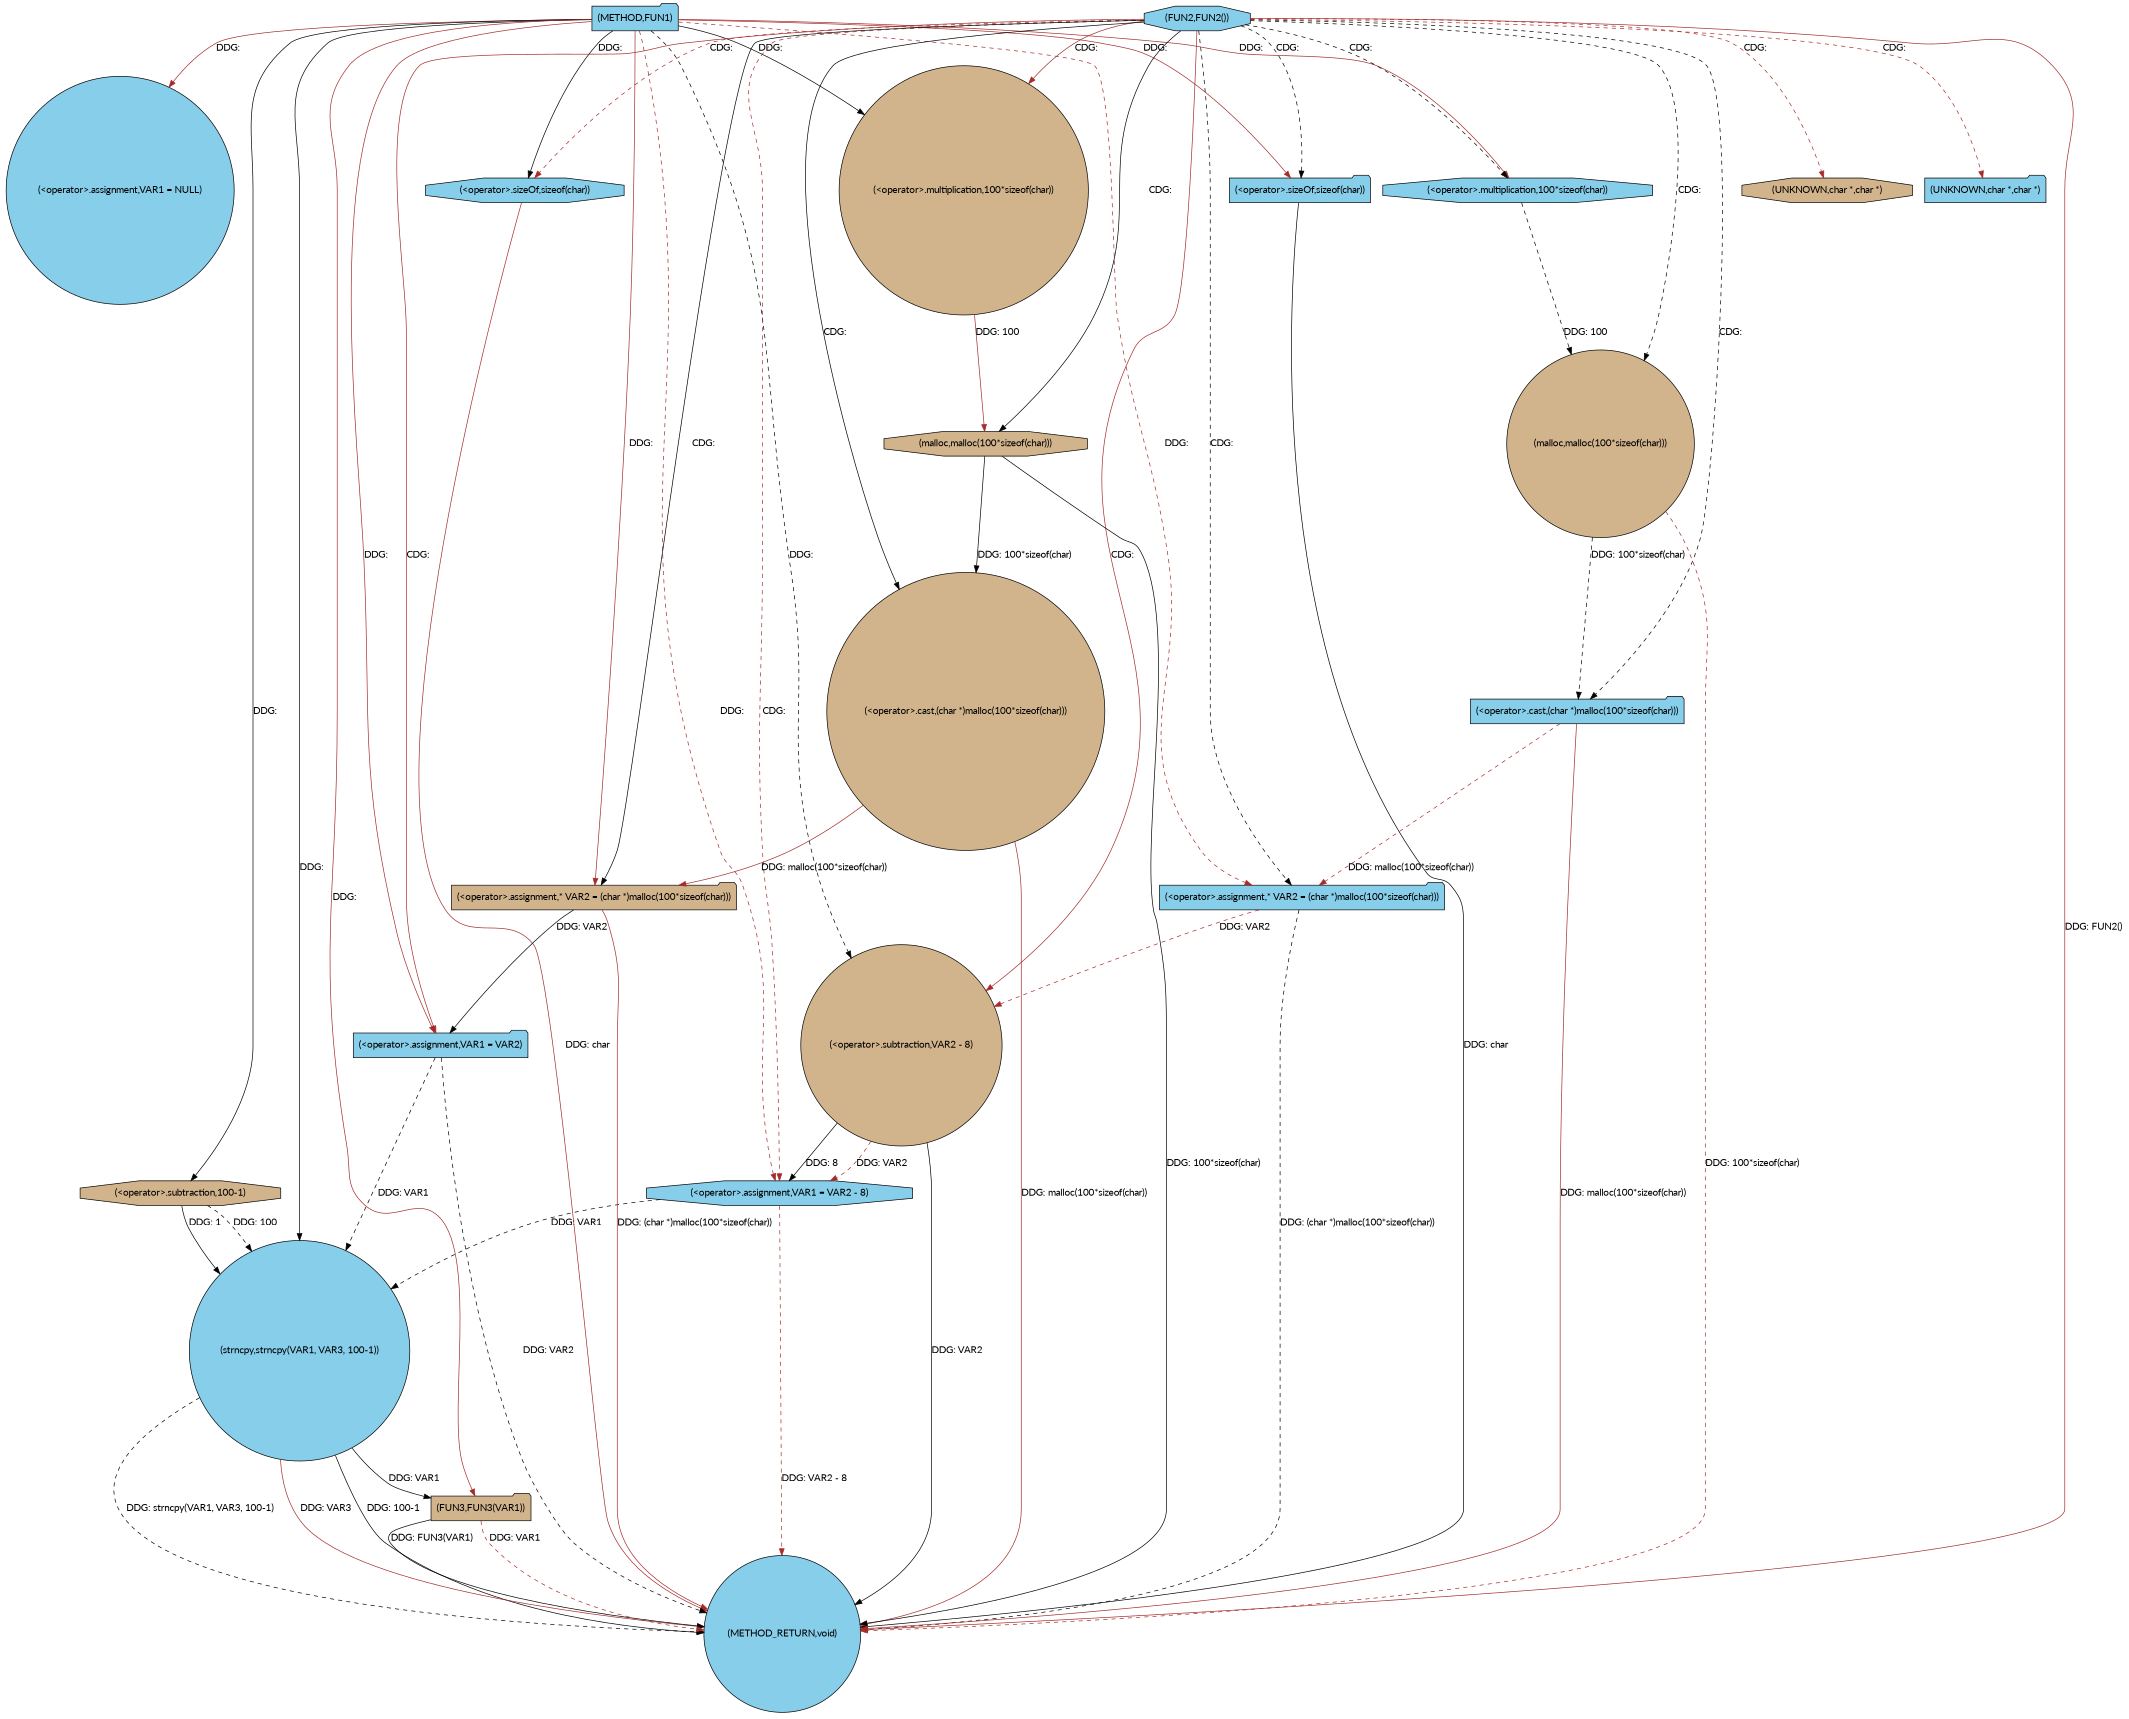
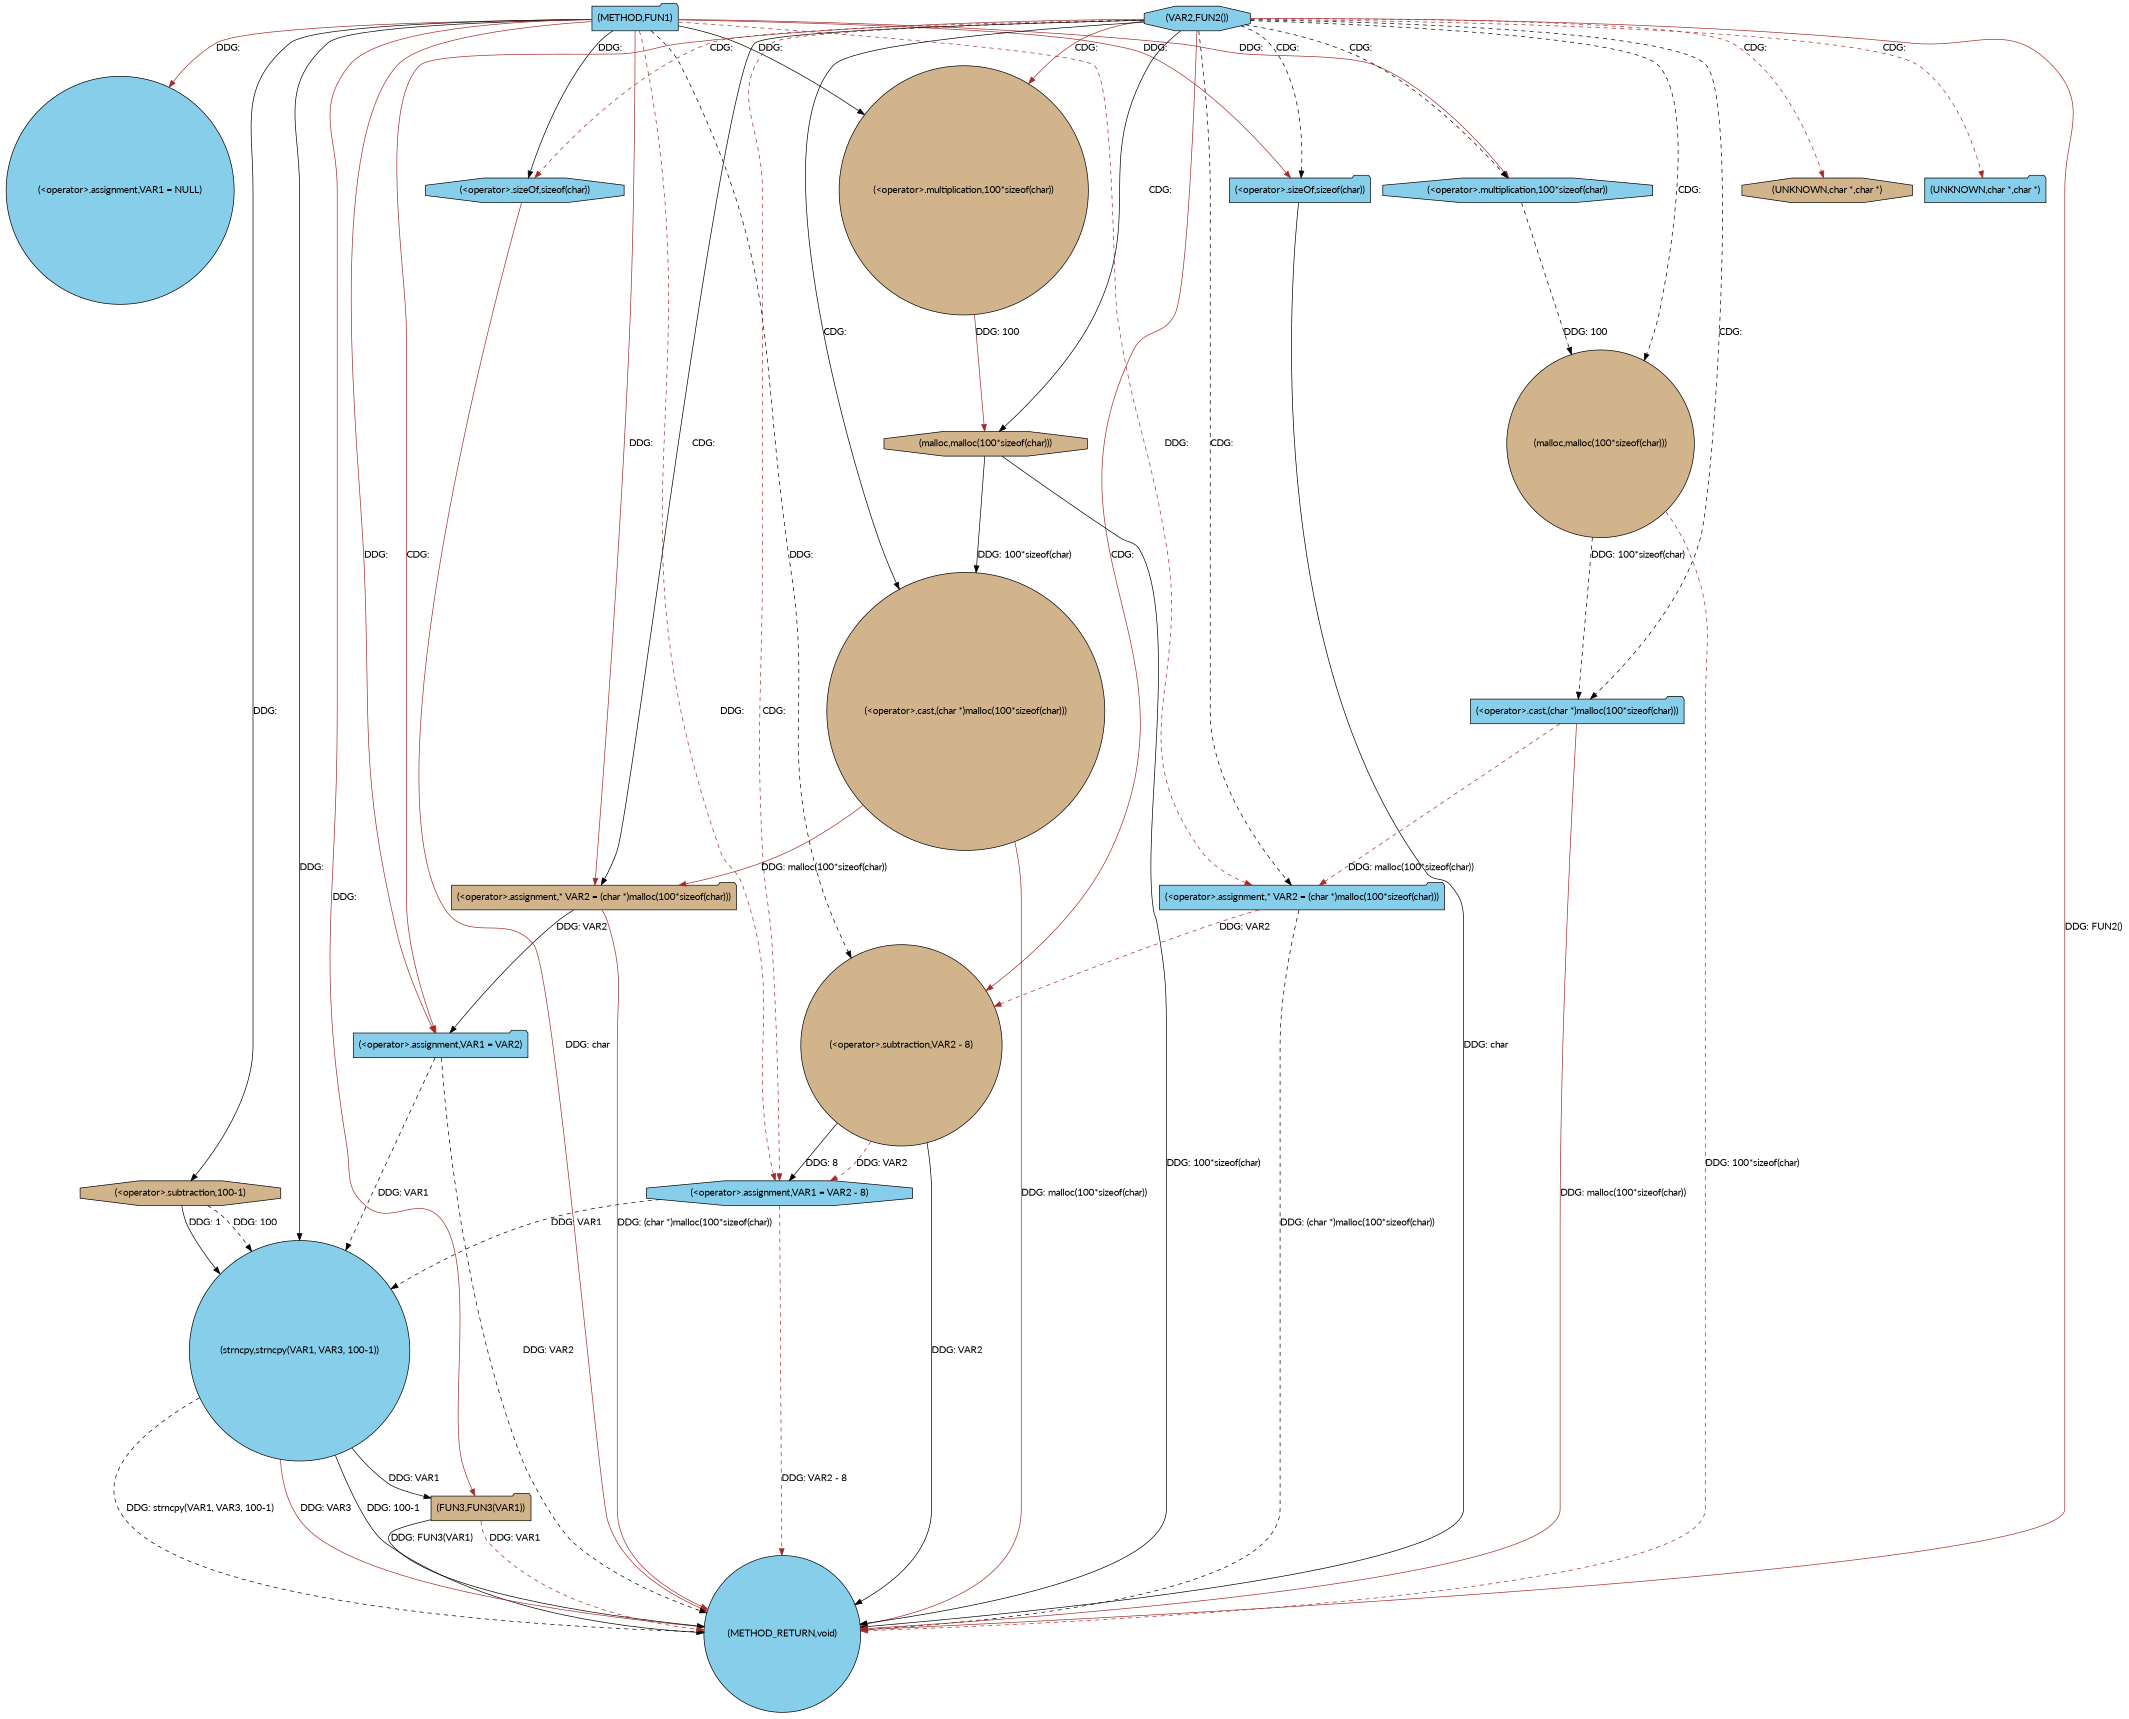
(1197, 18) -> (1197, 18)
